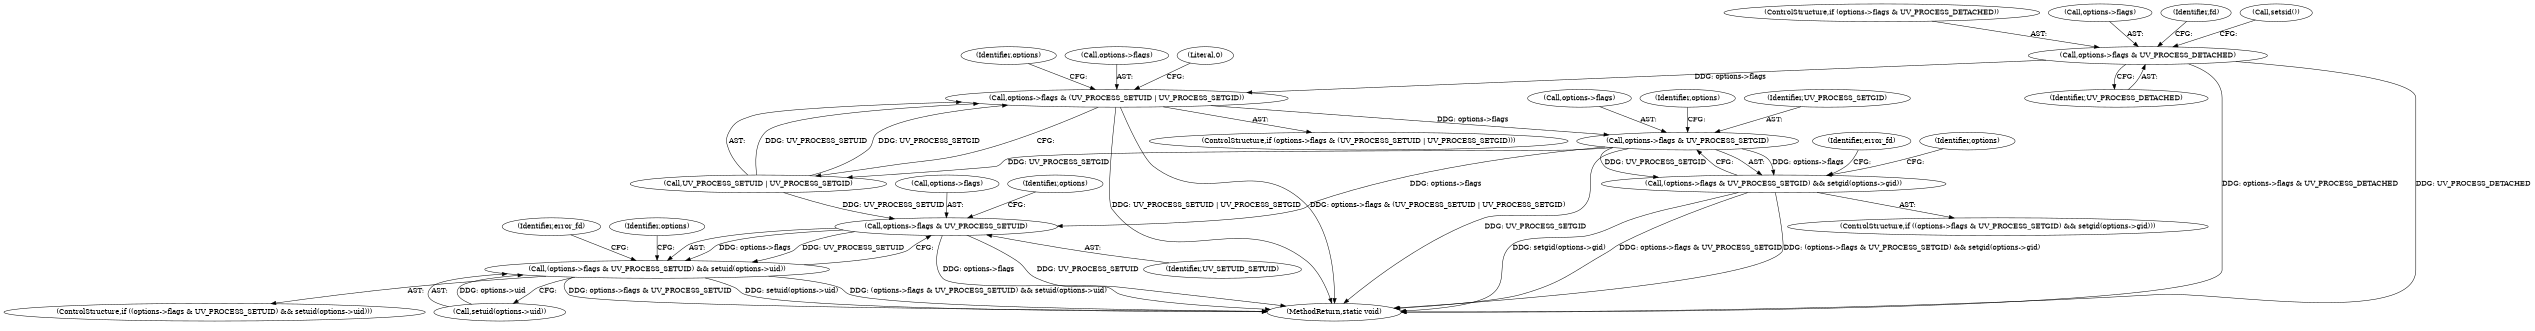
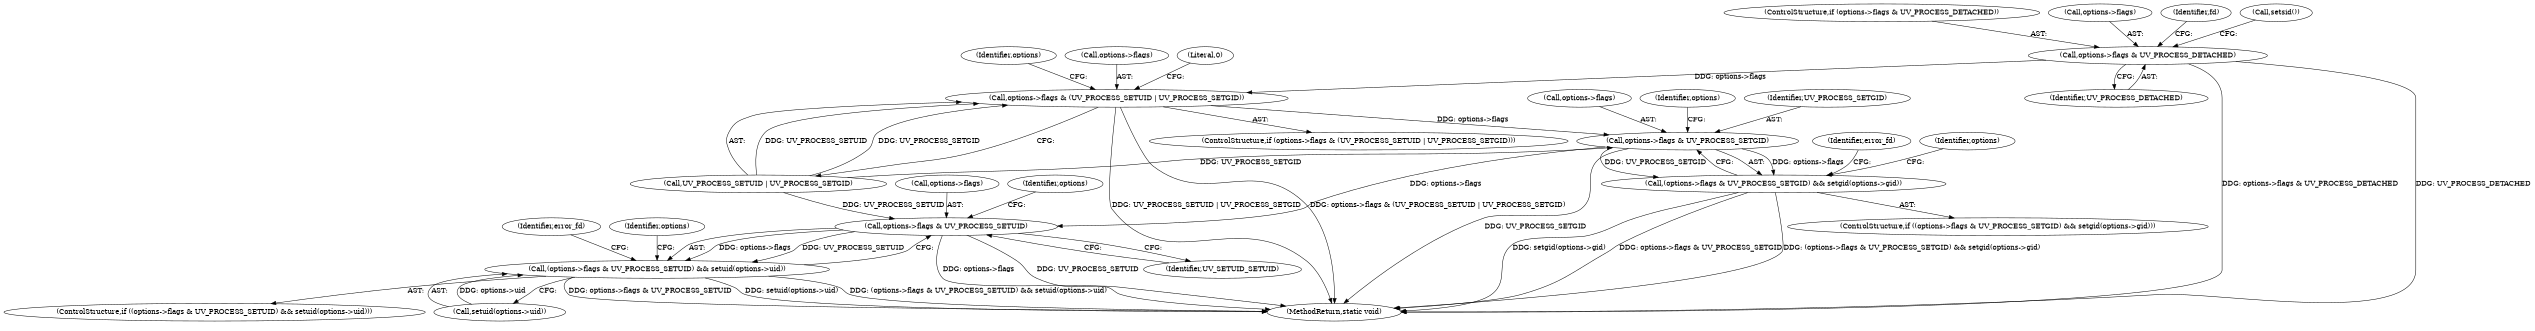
(1231, 152) -> (1227, 158)
none -> (1102, 244)
(1094, 248) -> (1094, 248)
